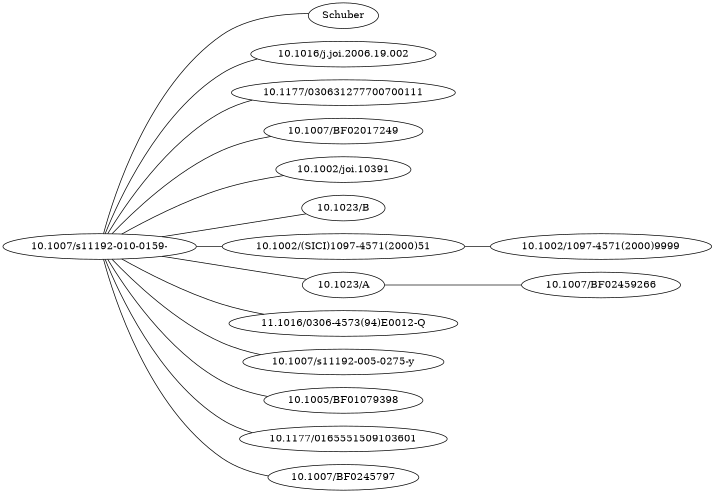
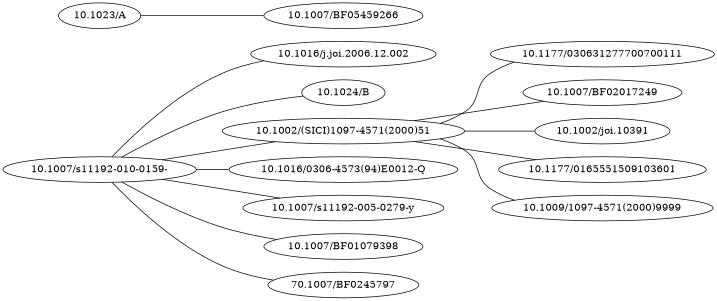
(343, 16) -> none
(343, 54) -> (343, 54)
(169, 154) -> (478, 93)
(184, 172) -> (479, 111)
(200, 197) -> (500, 131)
(343, 208) -> (343, 93)
(601, 247) -> (602, 208)
(234, 268) -> none
(601, 285) -> (343, 16)
(343, 323) -> (343, 170)
(162, 362) -> (475, 151)
(343, 362) -> (343, 208)
(343, 400) -> (343, 247)
(343, 477) -> (343, 285)
